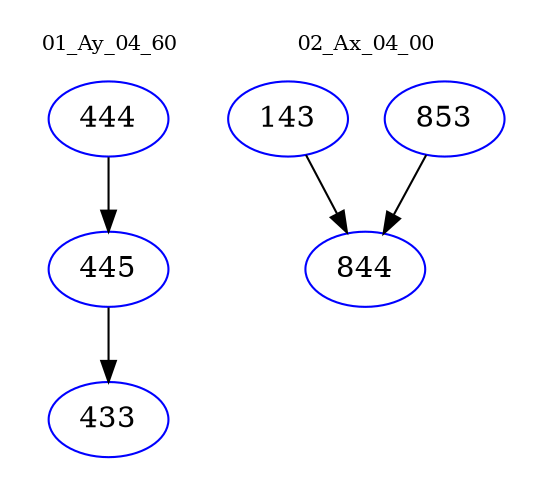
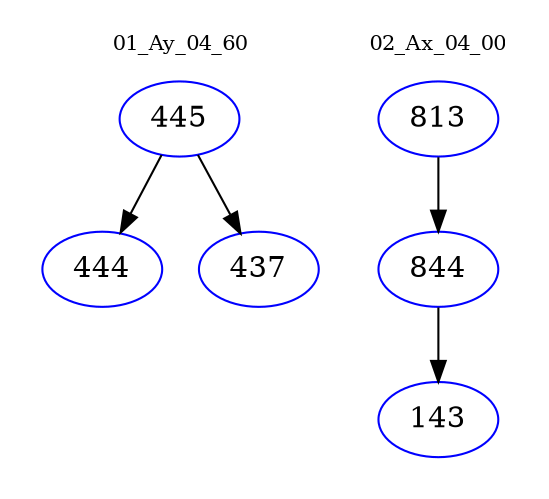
(445, 119) -> (438, 119)
(109, 184) -> (146, 184)
(322, 184) -> (438, 334)
(109, 420) -> (259, 269)
